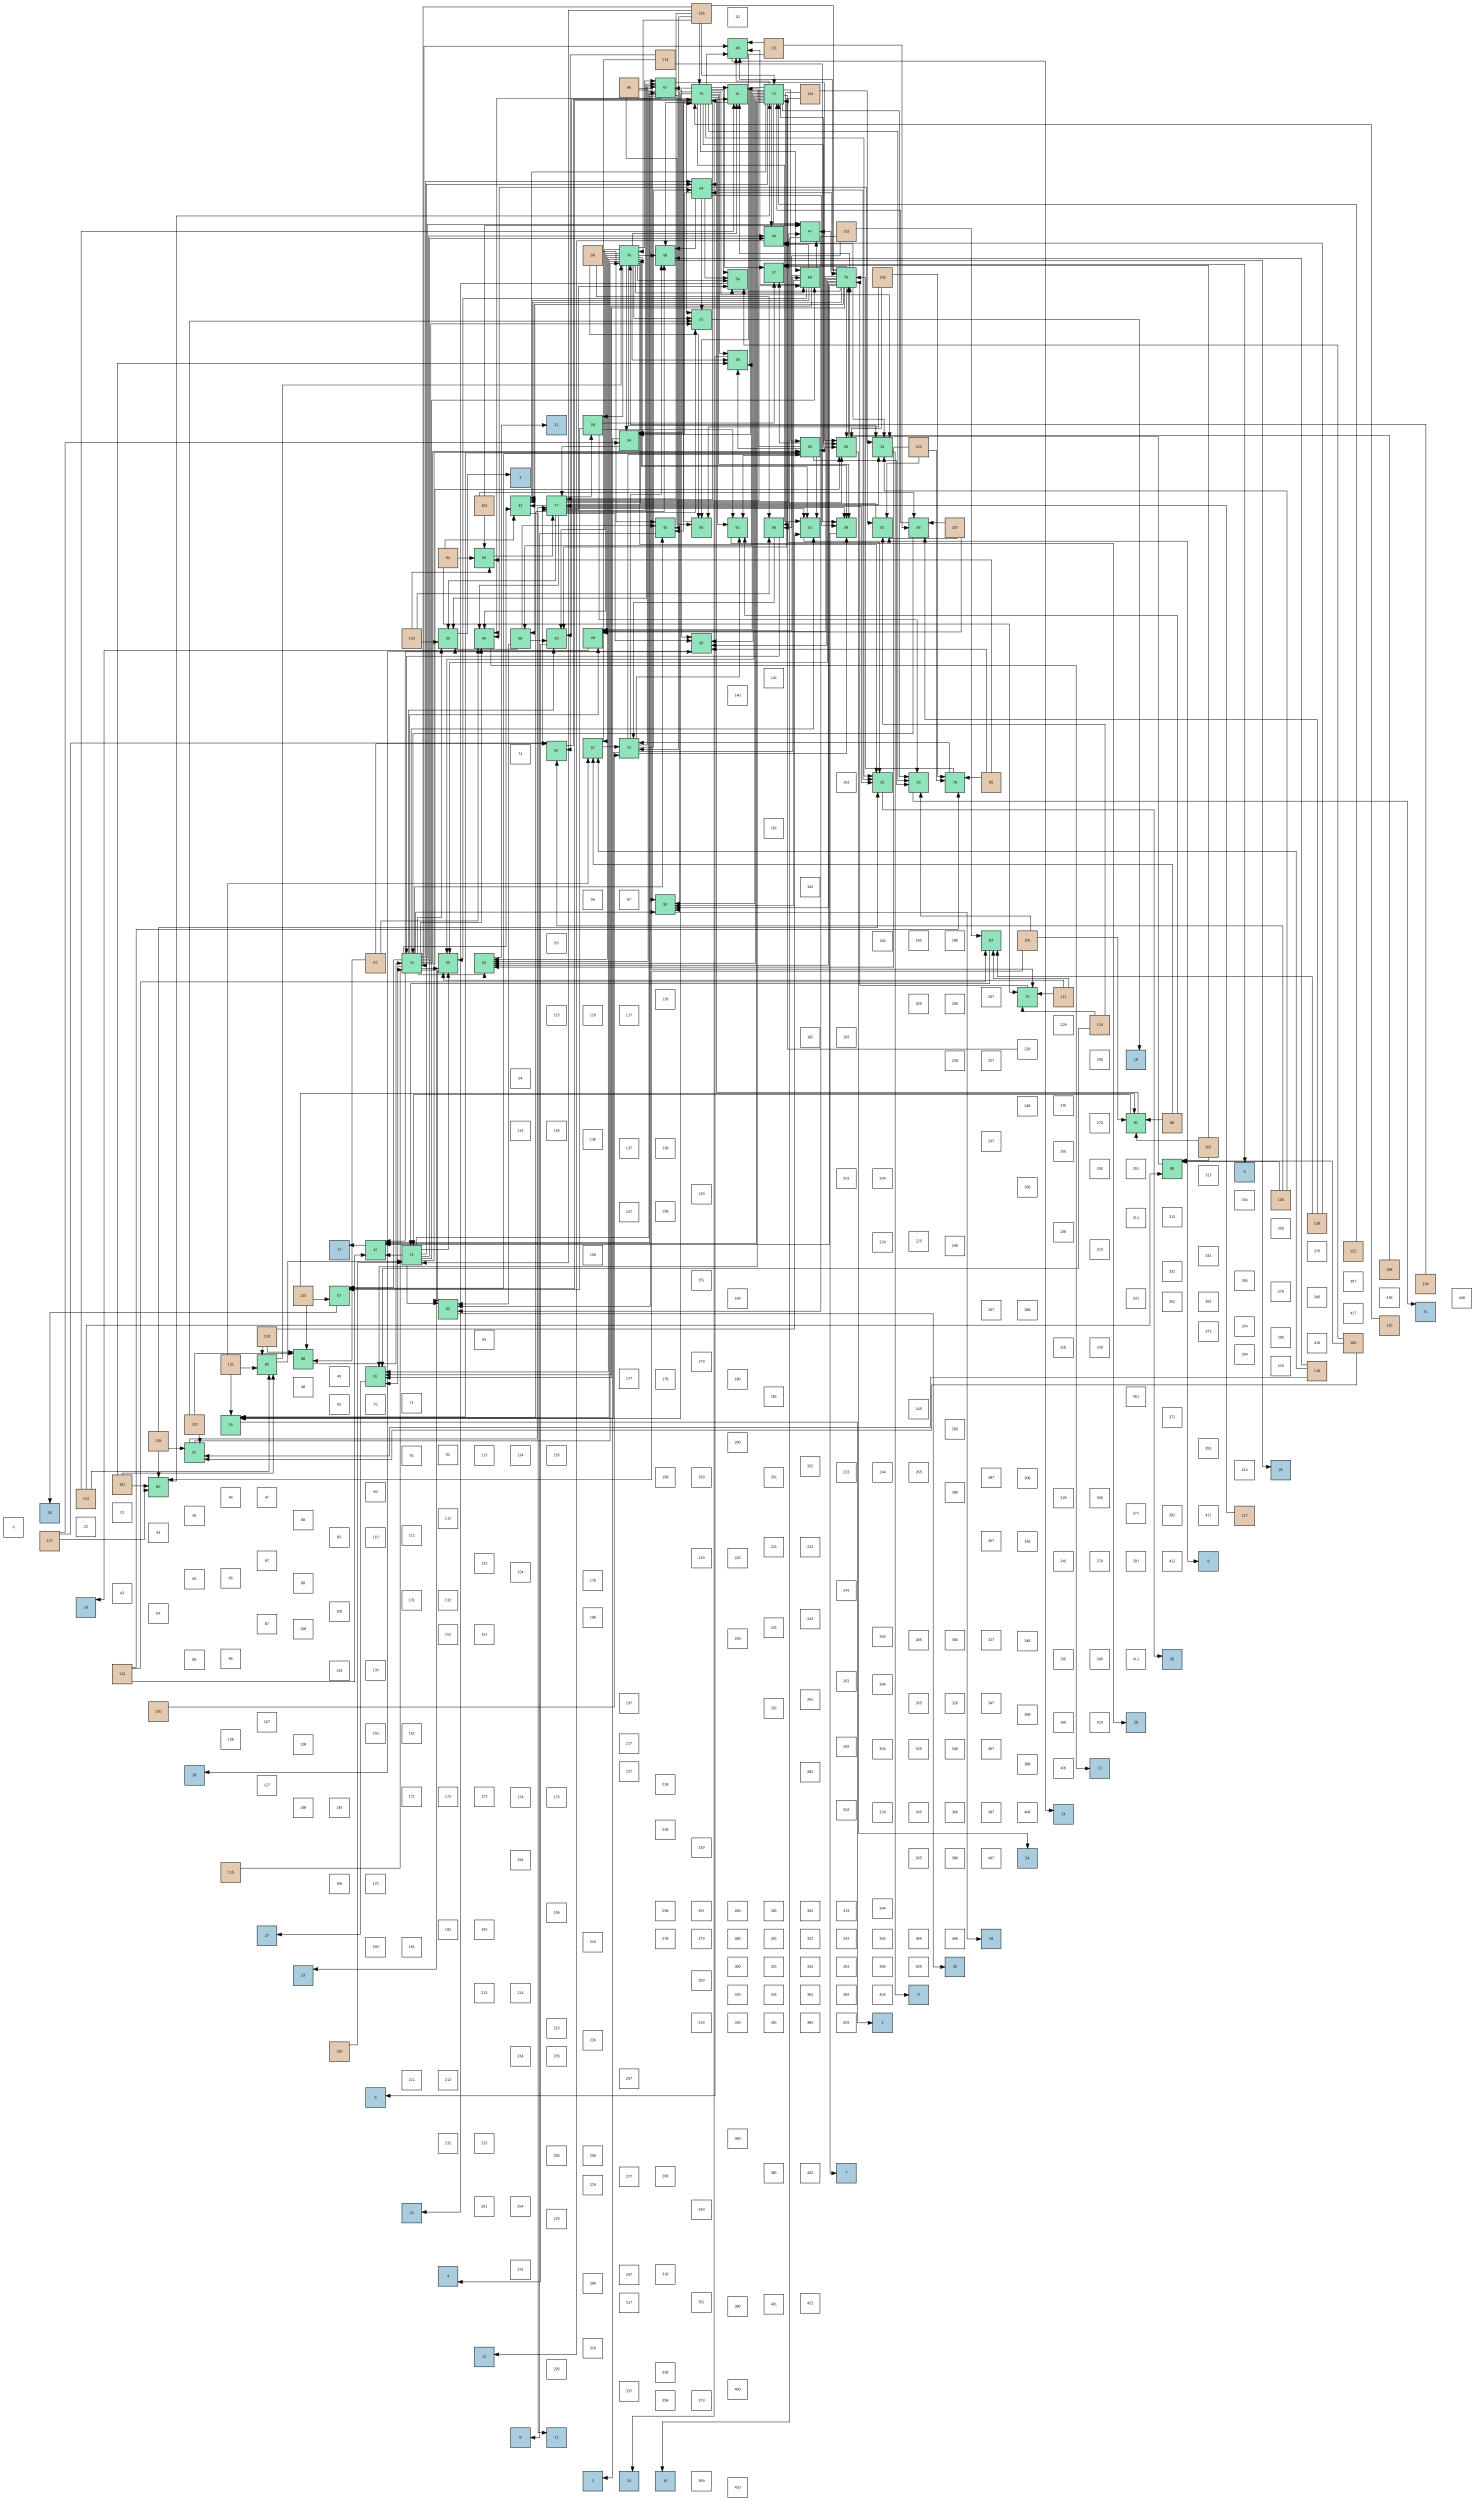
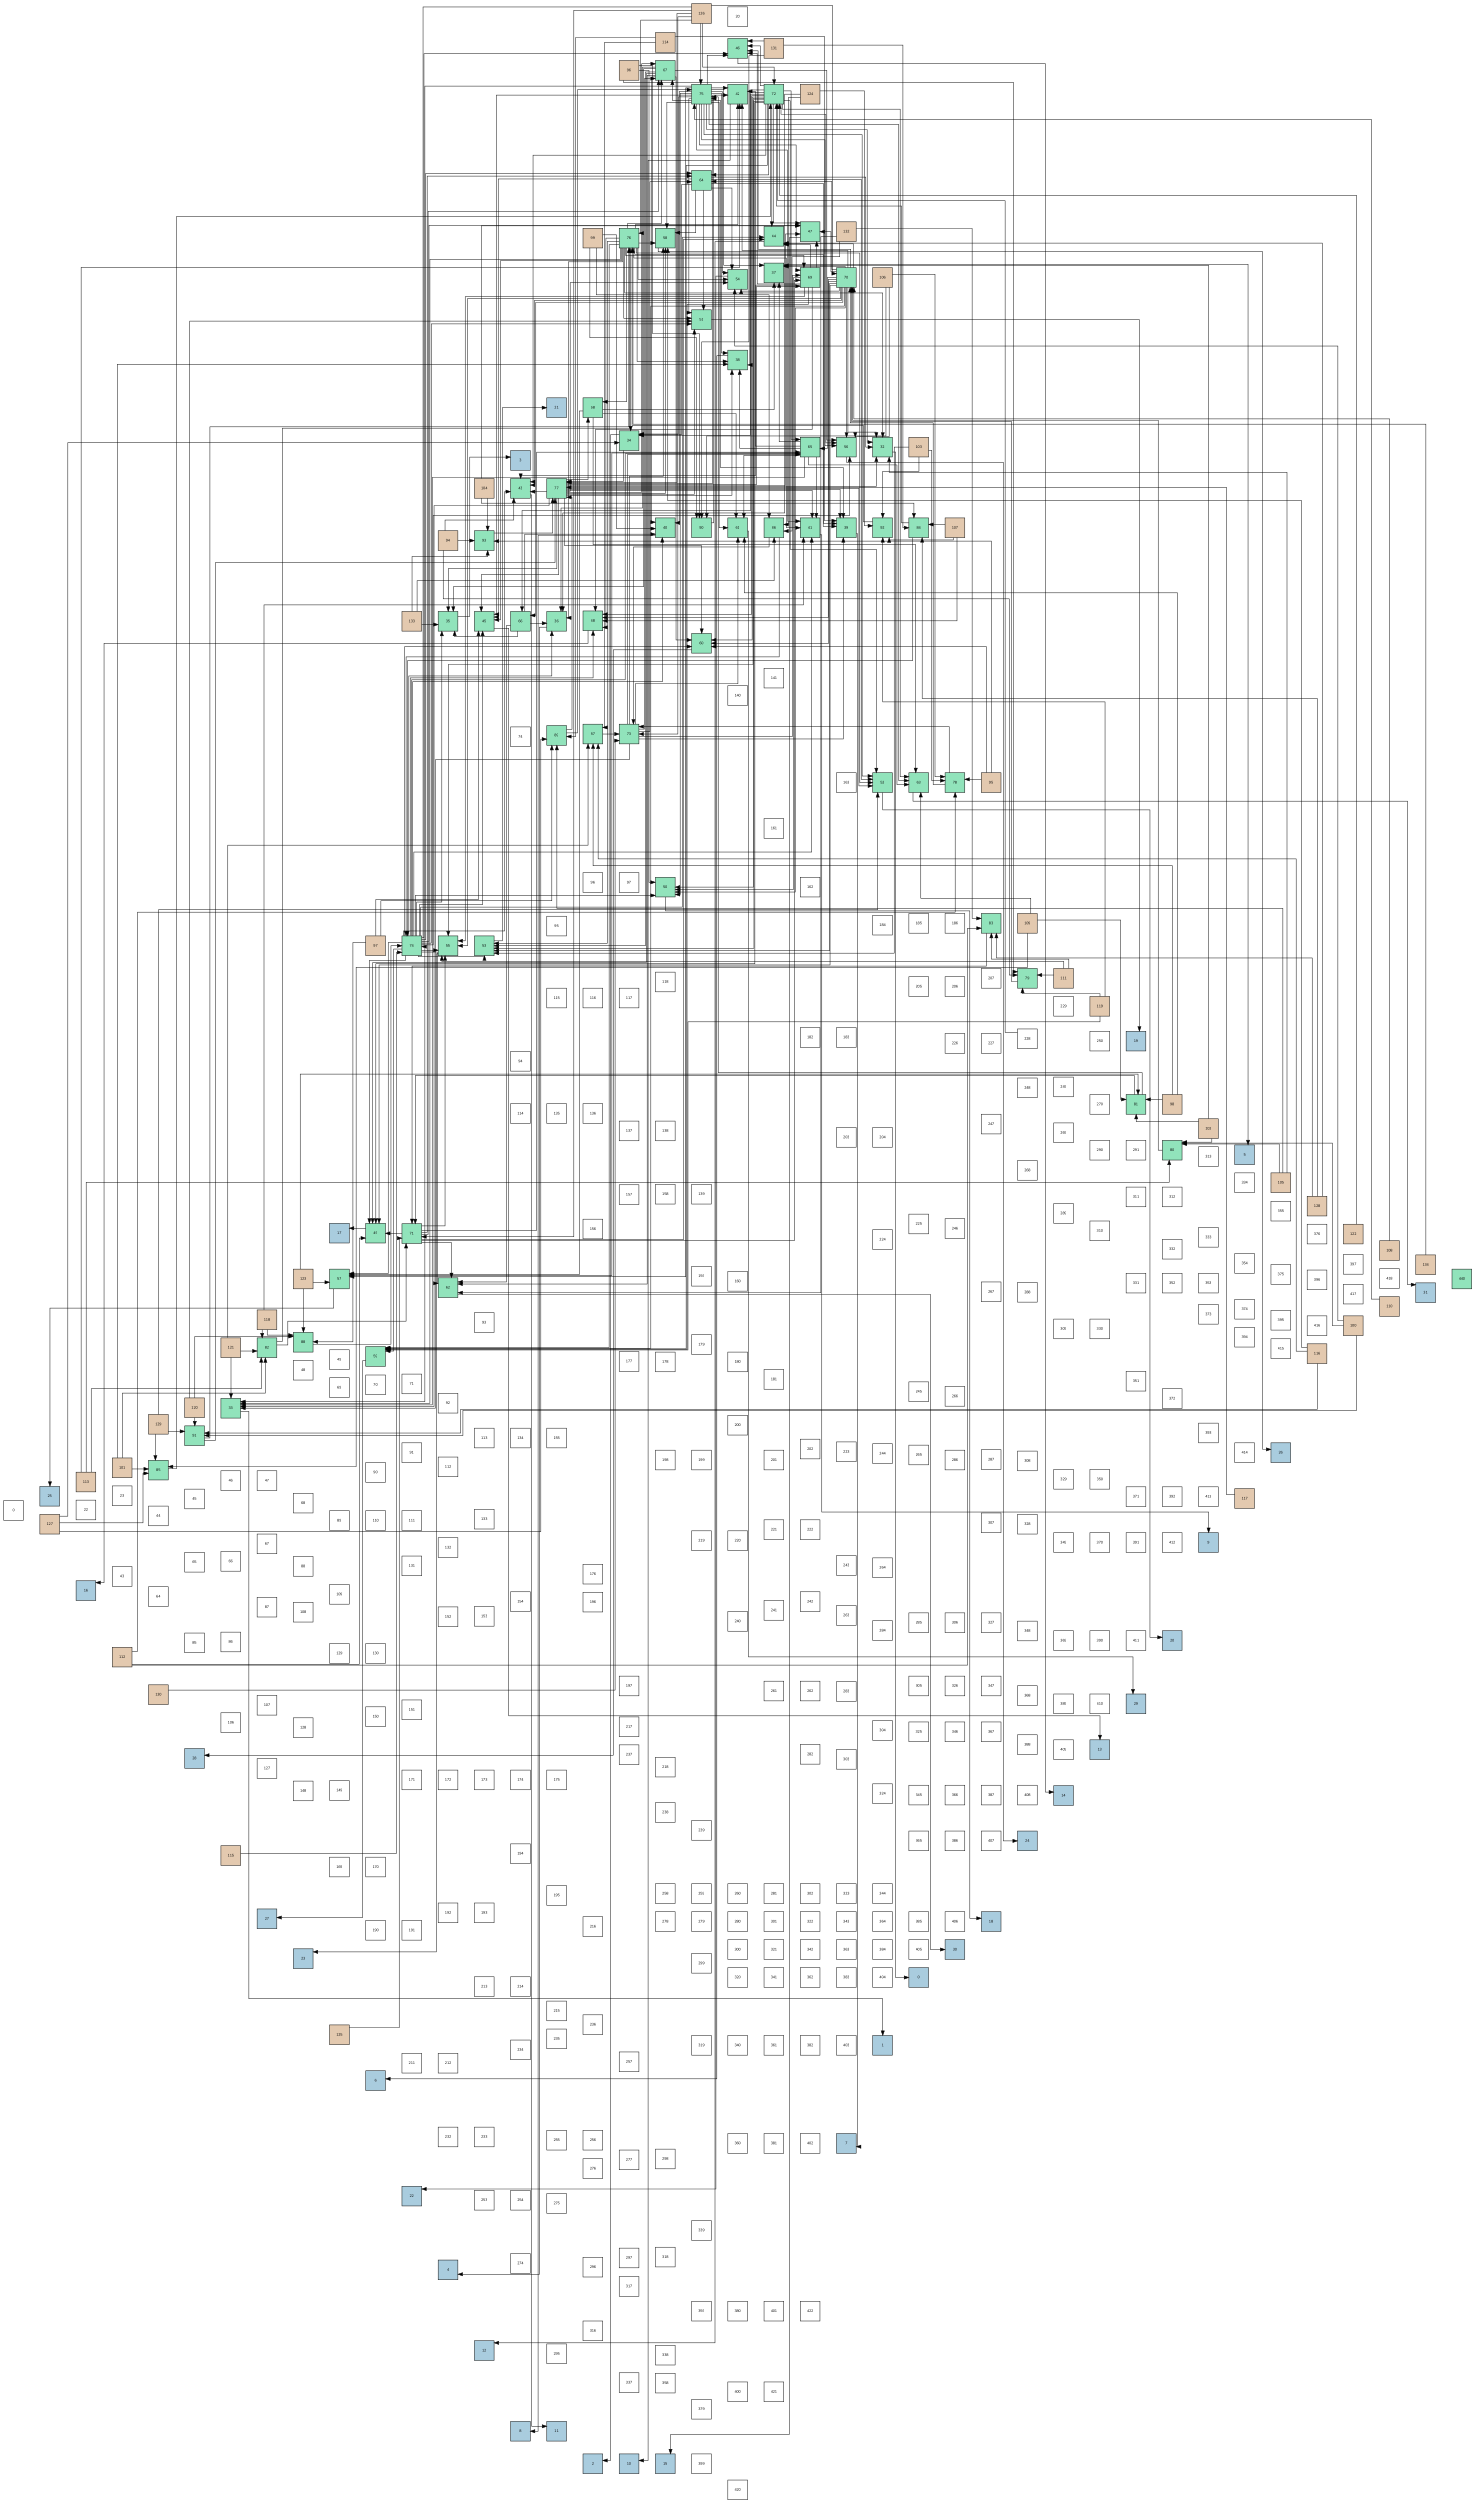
(725, 503) -> (710, 495)
(1462, 1298) -> (1462, 1279)
none -> (774, 2392)
